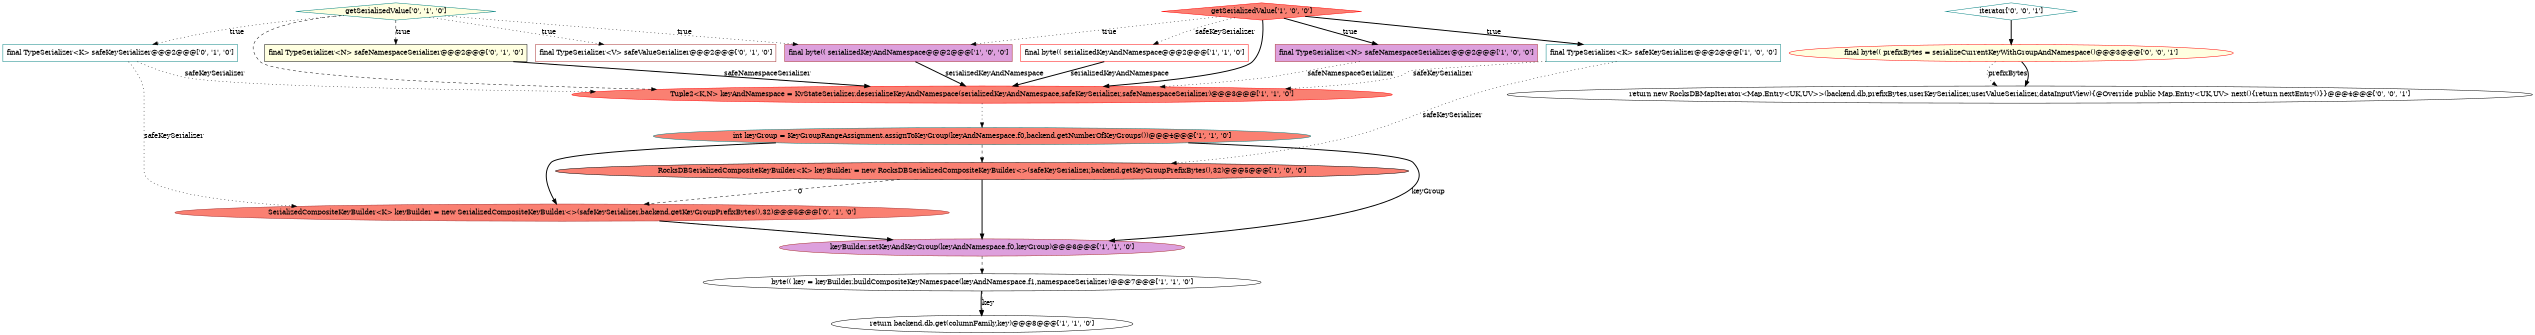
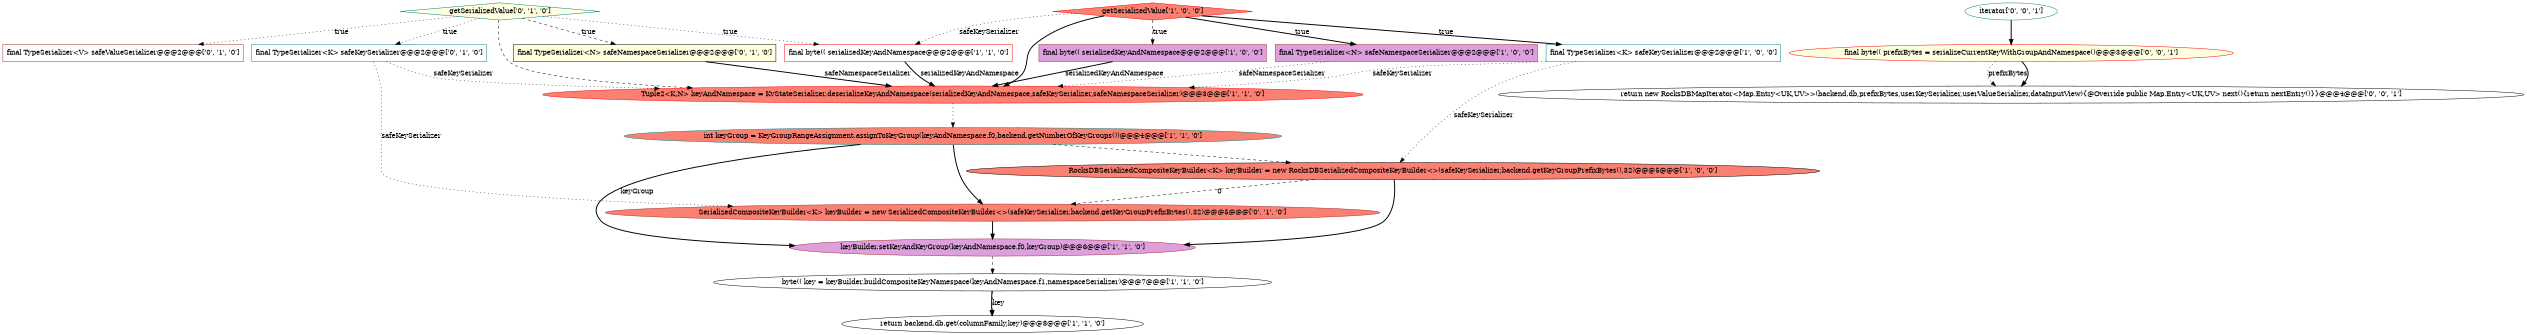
(2011, 11) -> (2011, 11)
(619, 30) -> (679, 30)
(1098, 30) -> (1153, 30)
